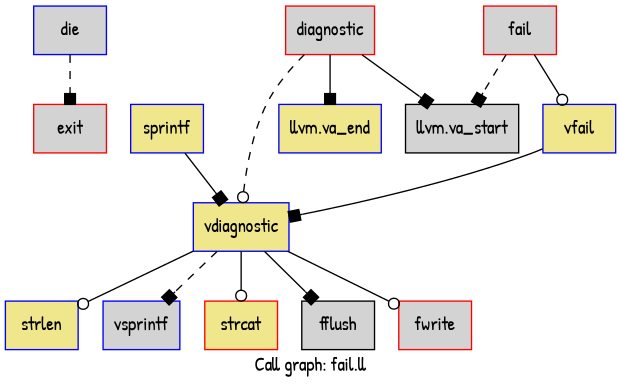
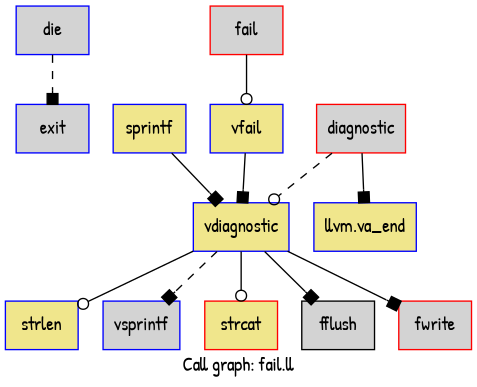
(70, 129) -> (53, 129)
(462, 129) -> none
(338, 276) -> (337, 276)
